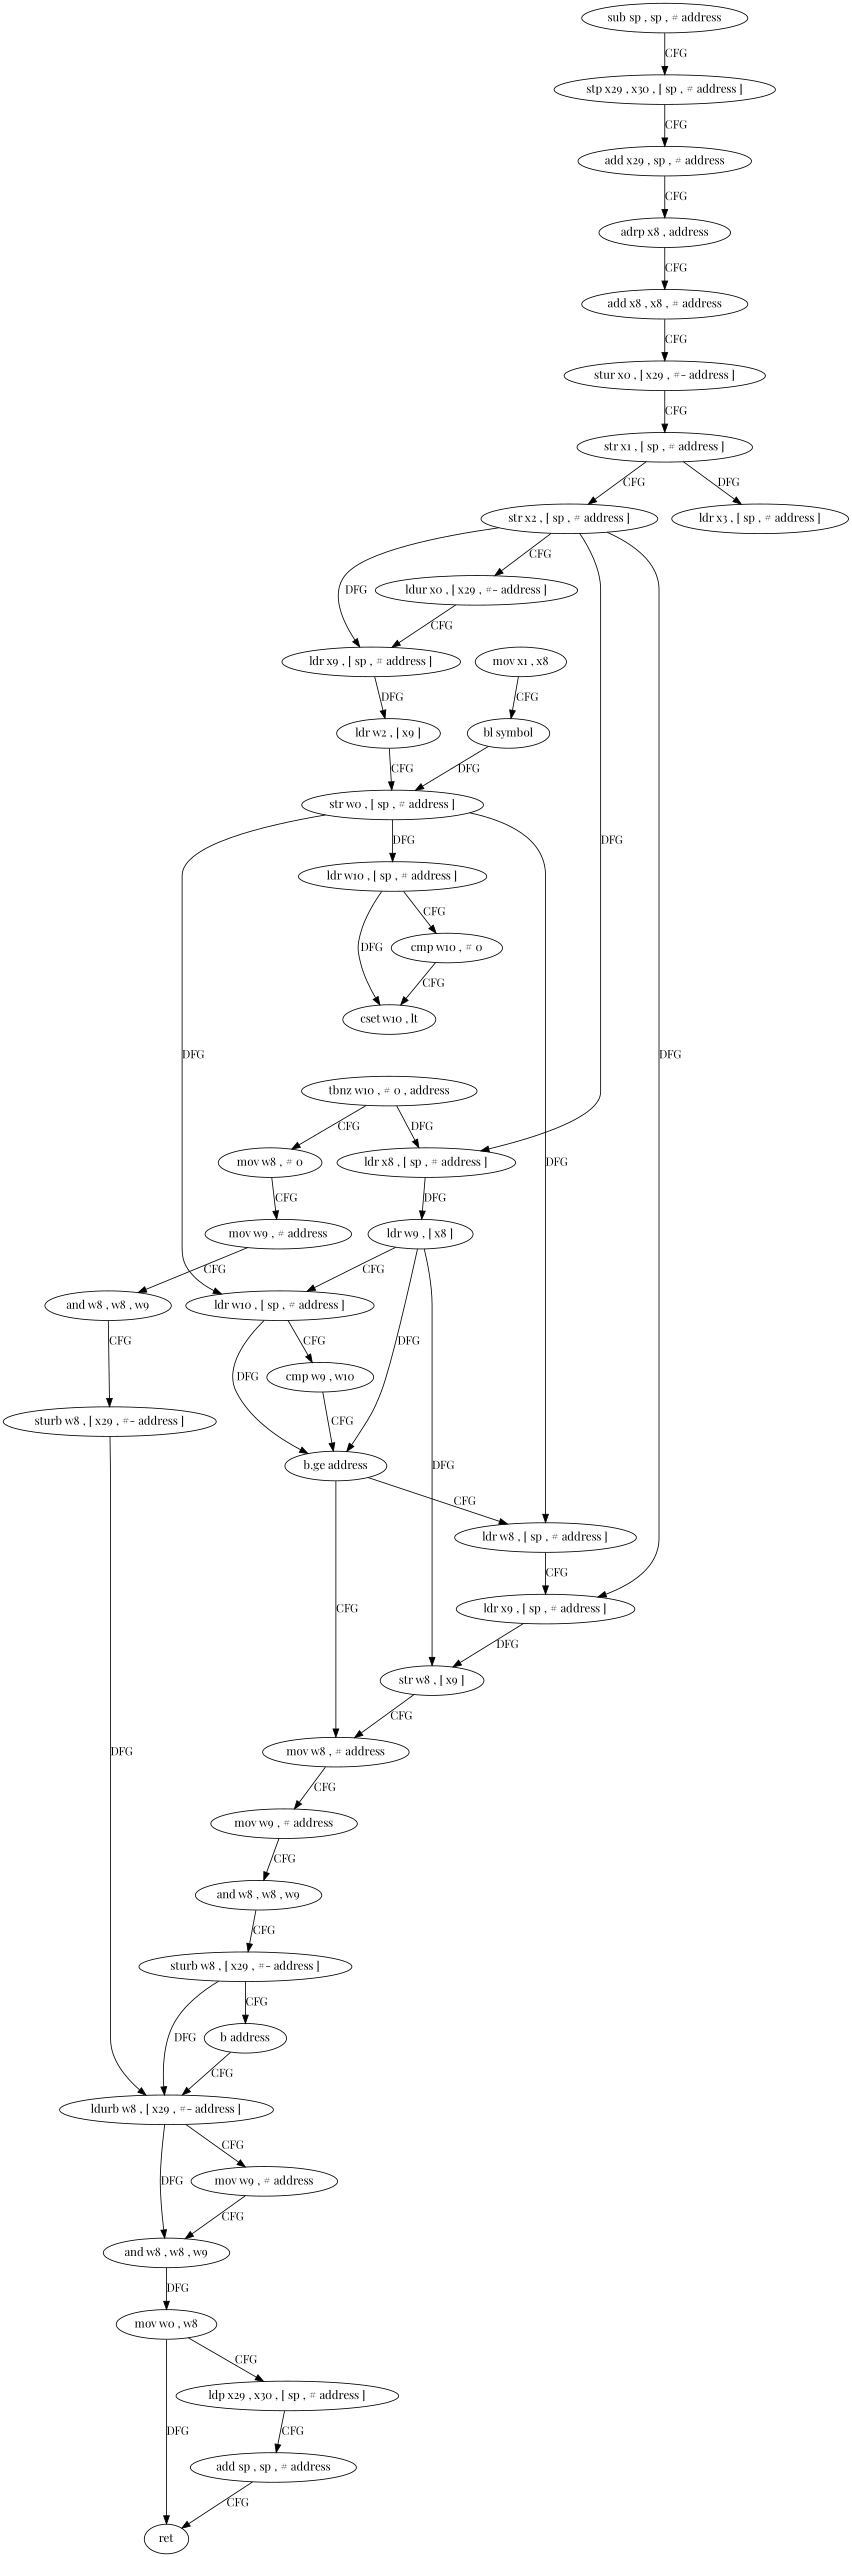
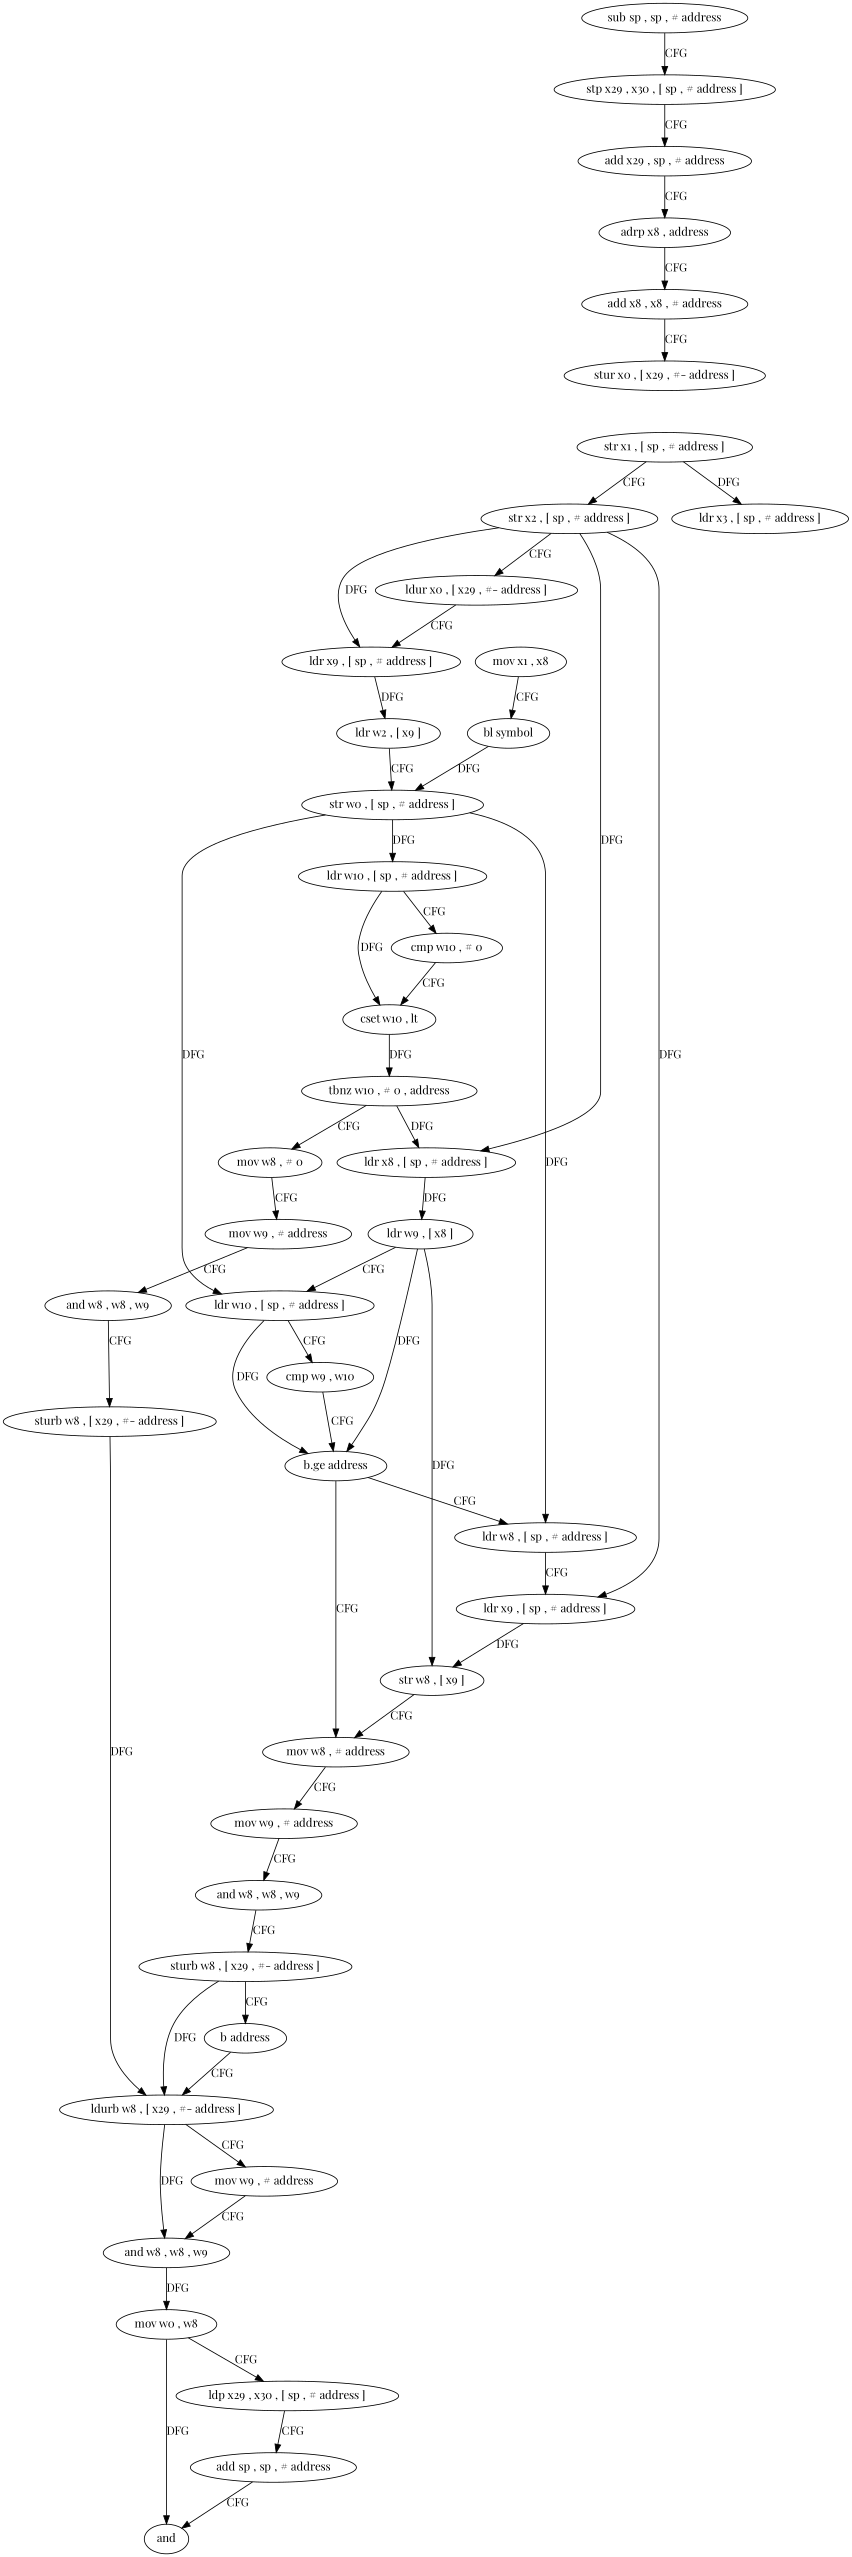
(665, 407) -> none
none -> (389, 1051)
(167, 2539) -> (167, 2539)
